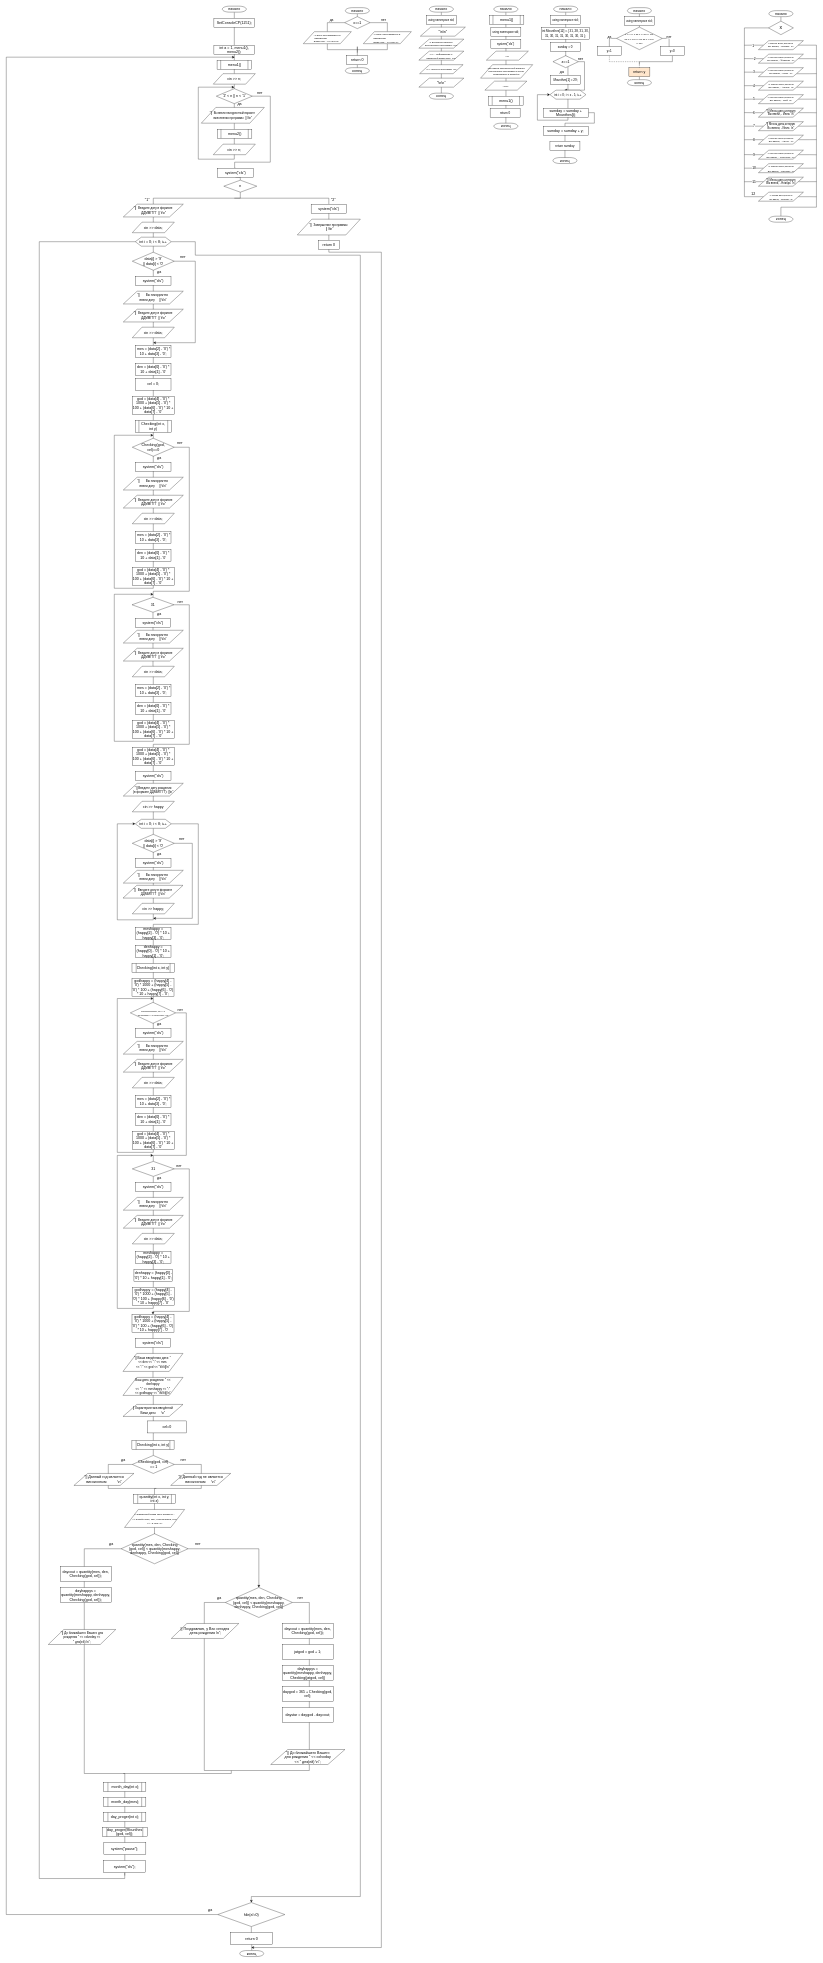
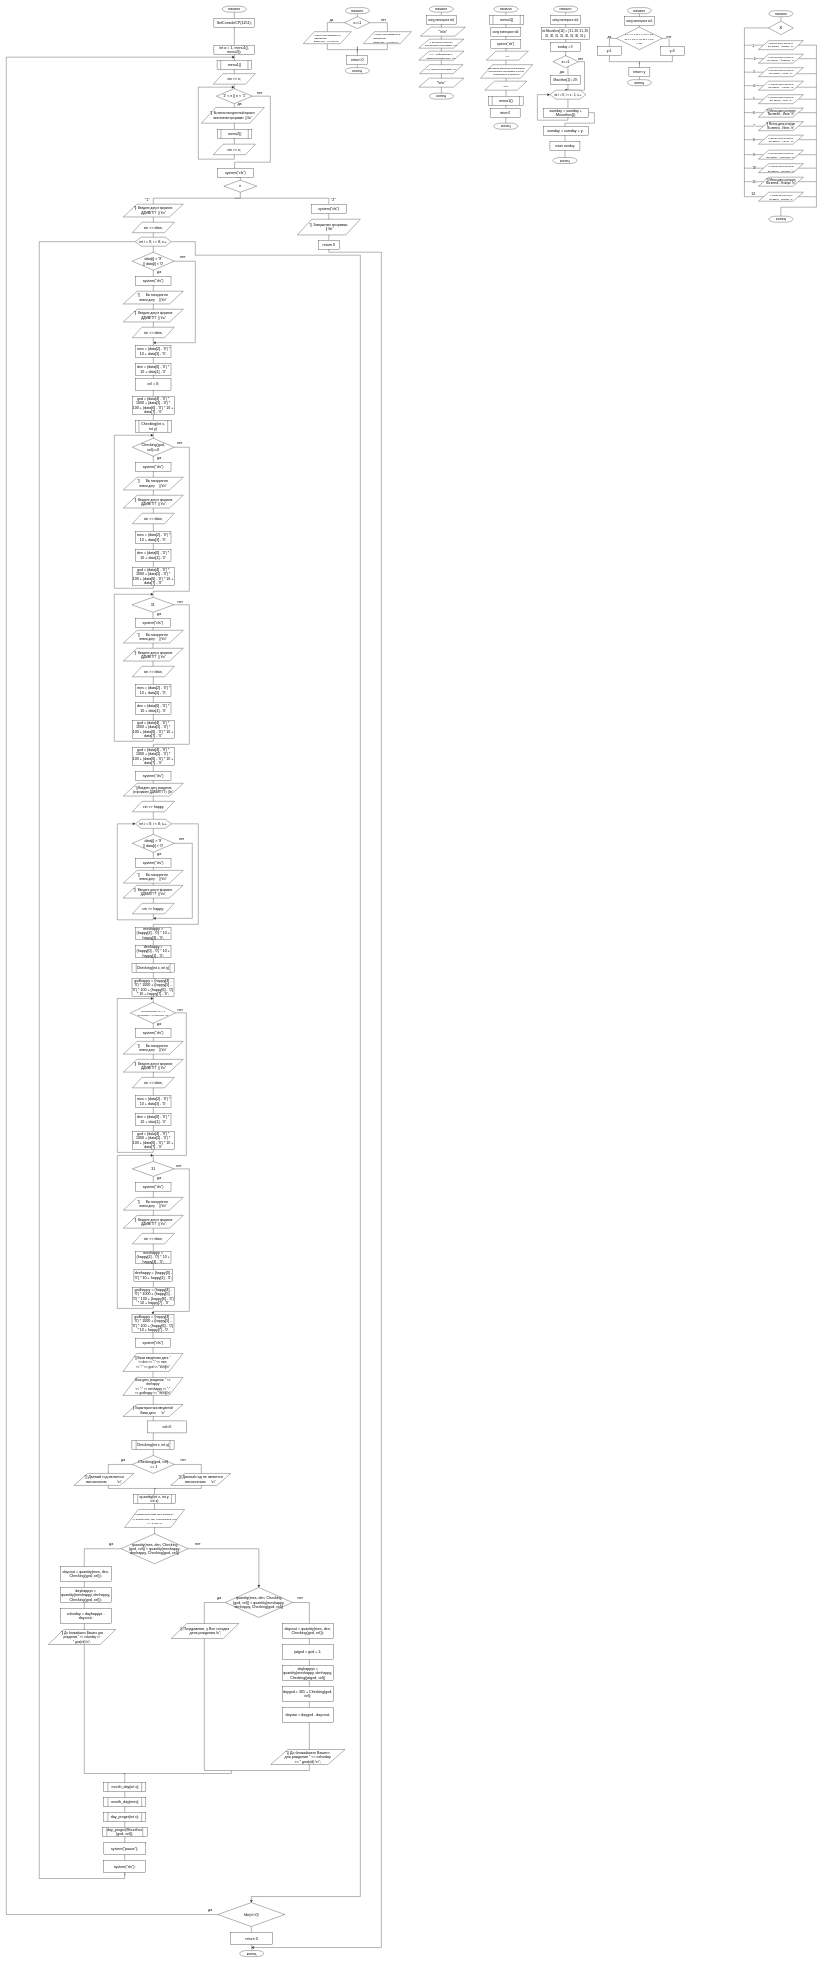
(624, 62) -> (624, 62)
(639, 72) -> (639, 72)
none -> (86, 1616)
